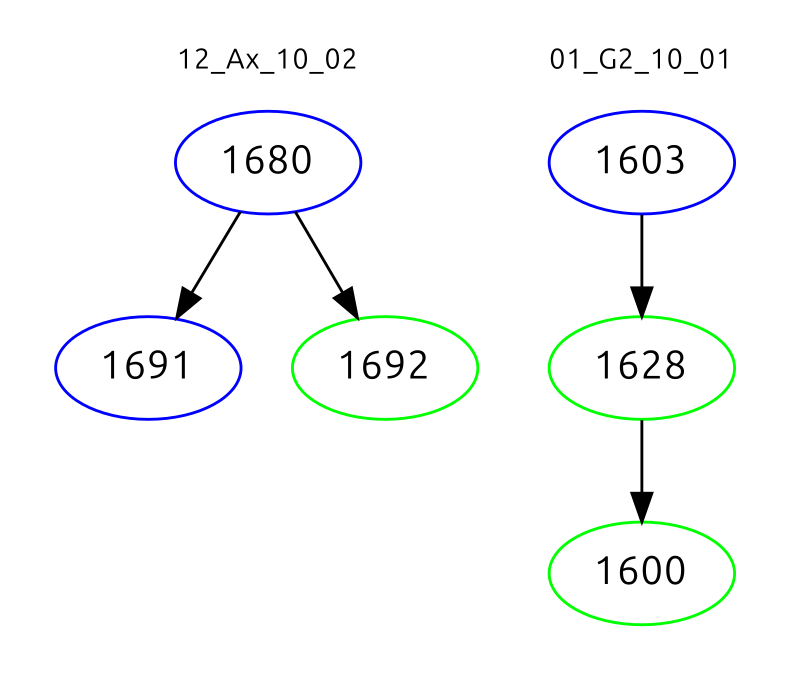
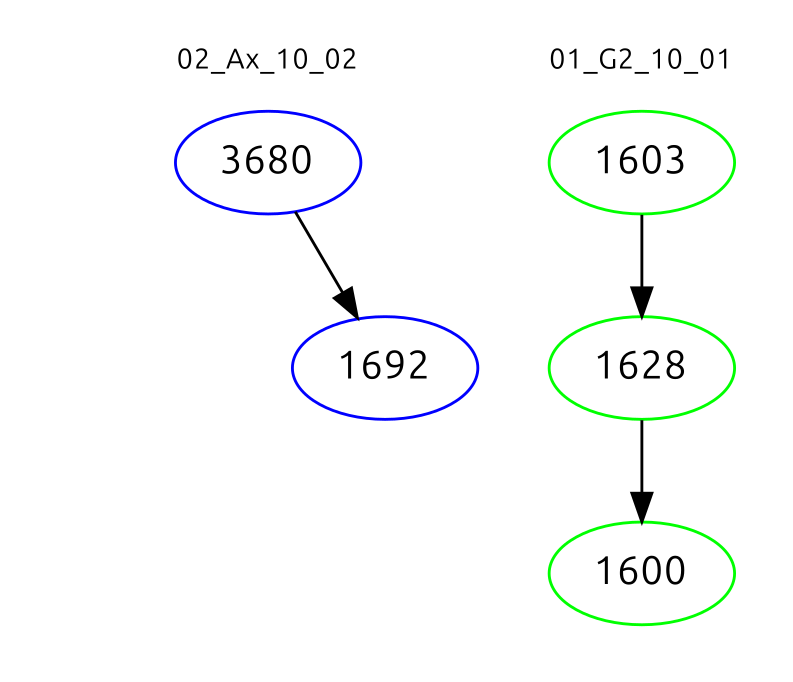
(268, 61) -> (268, 61)
(268, 163) -> (268, 163)
(642, 163) -> (642, 163)
(148, 368) -> none
(385, 368) -> (385, 368)
